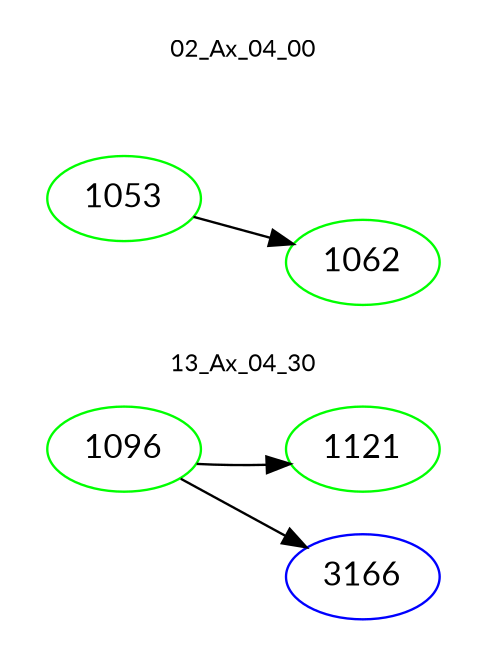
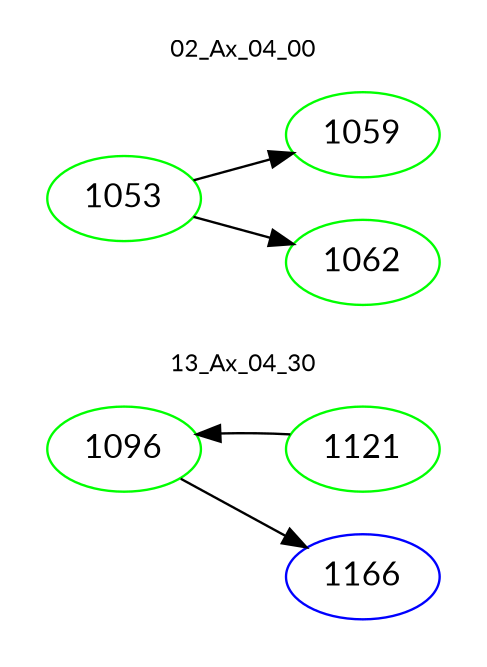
none -> (363, 135)
(232, 465) -> (255, 433)
(363, 577) -> (363, 577)
